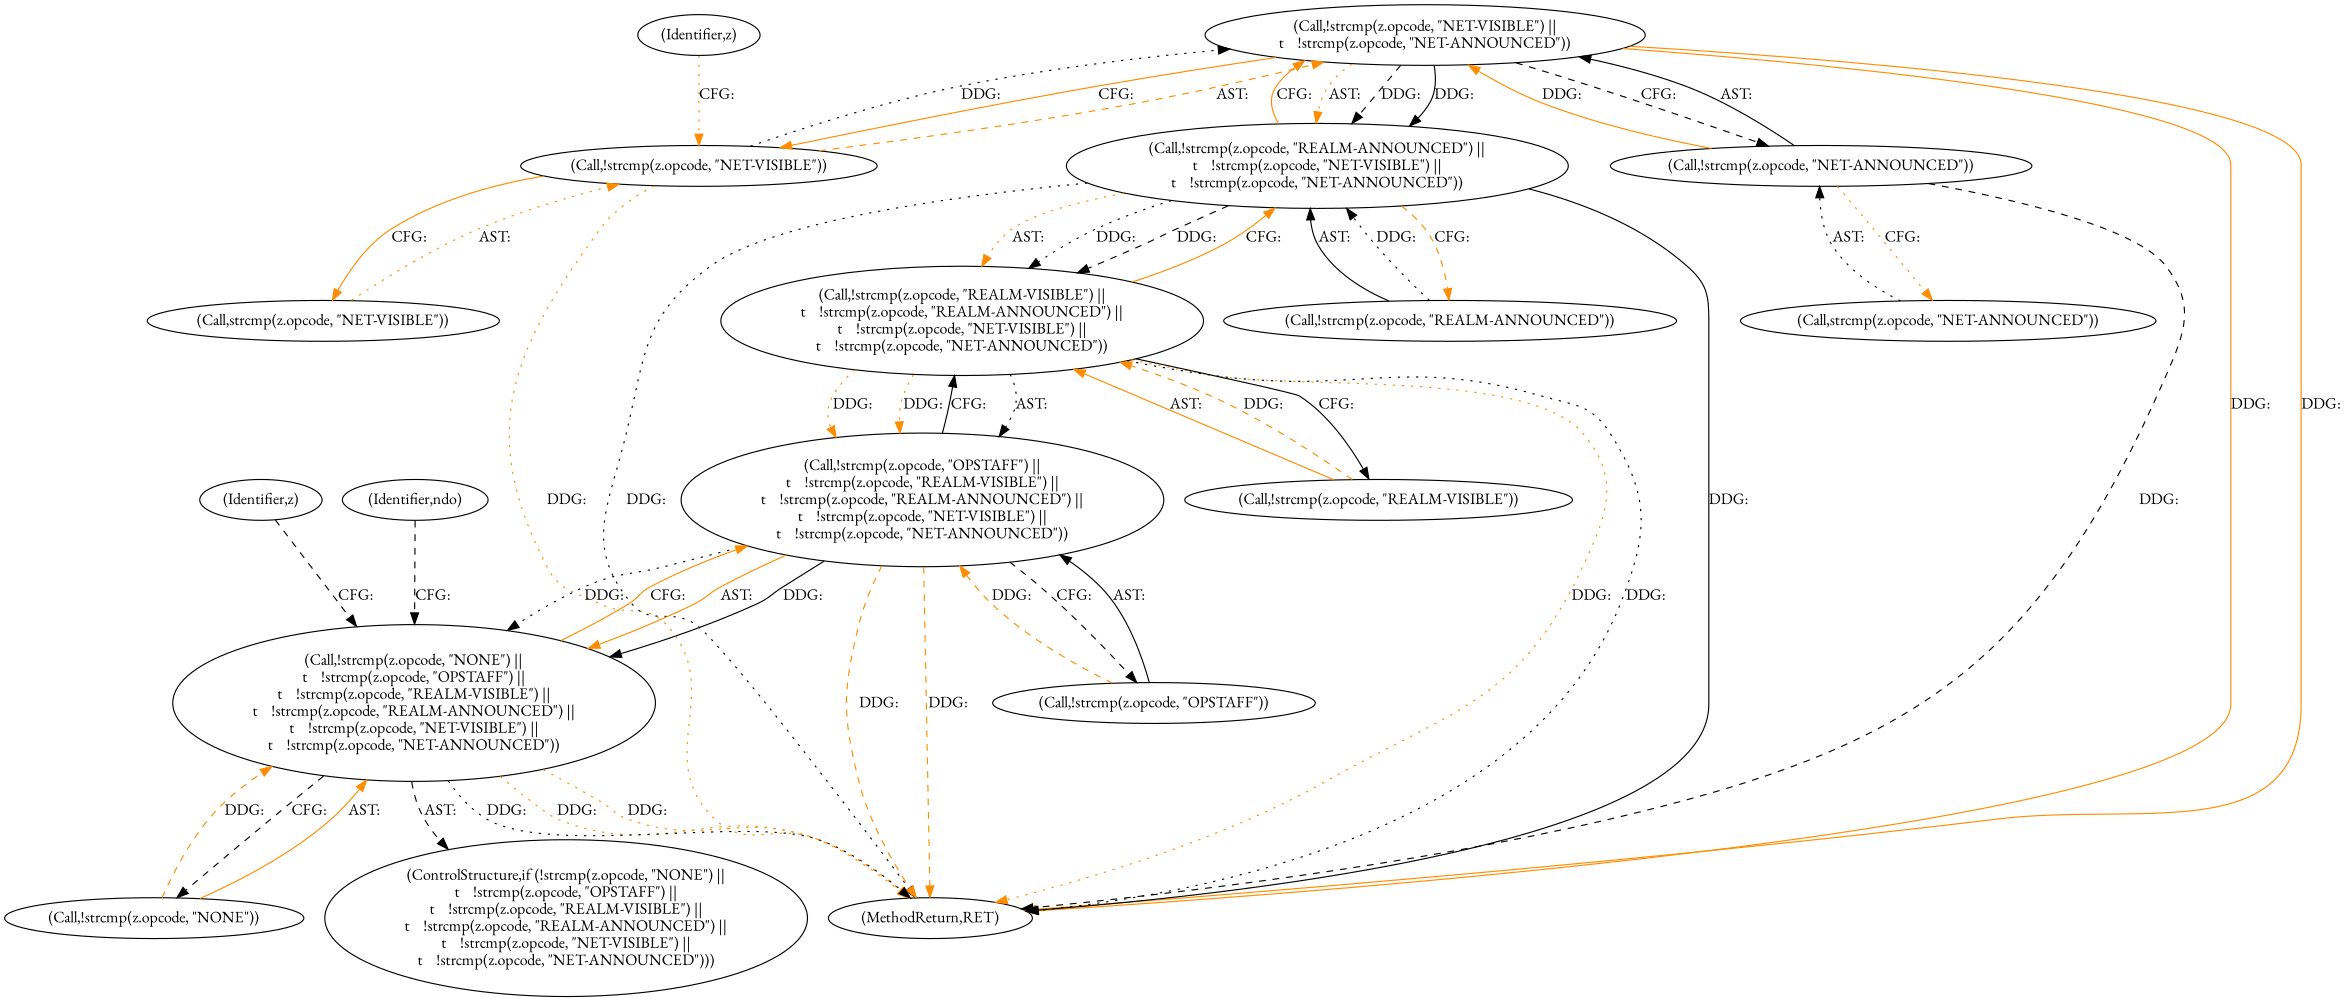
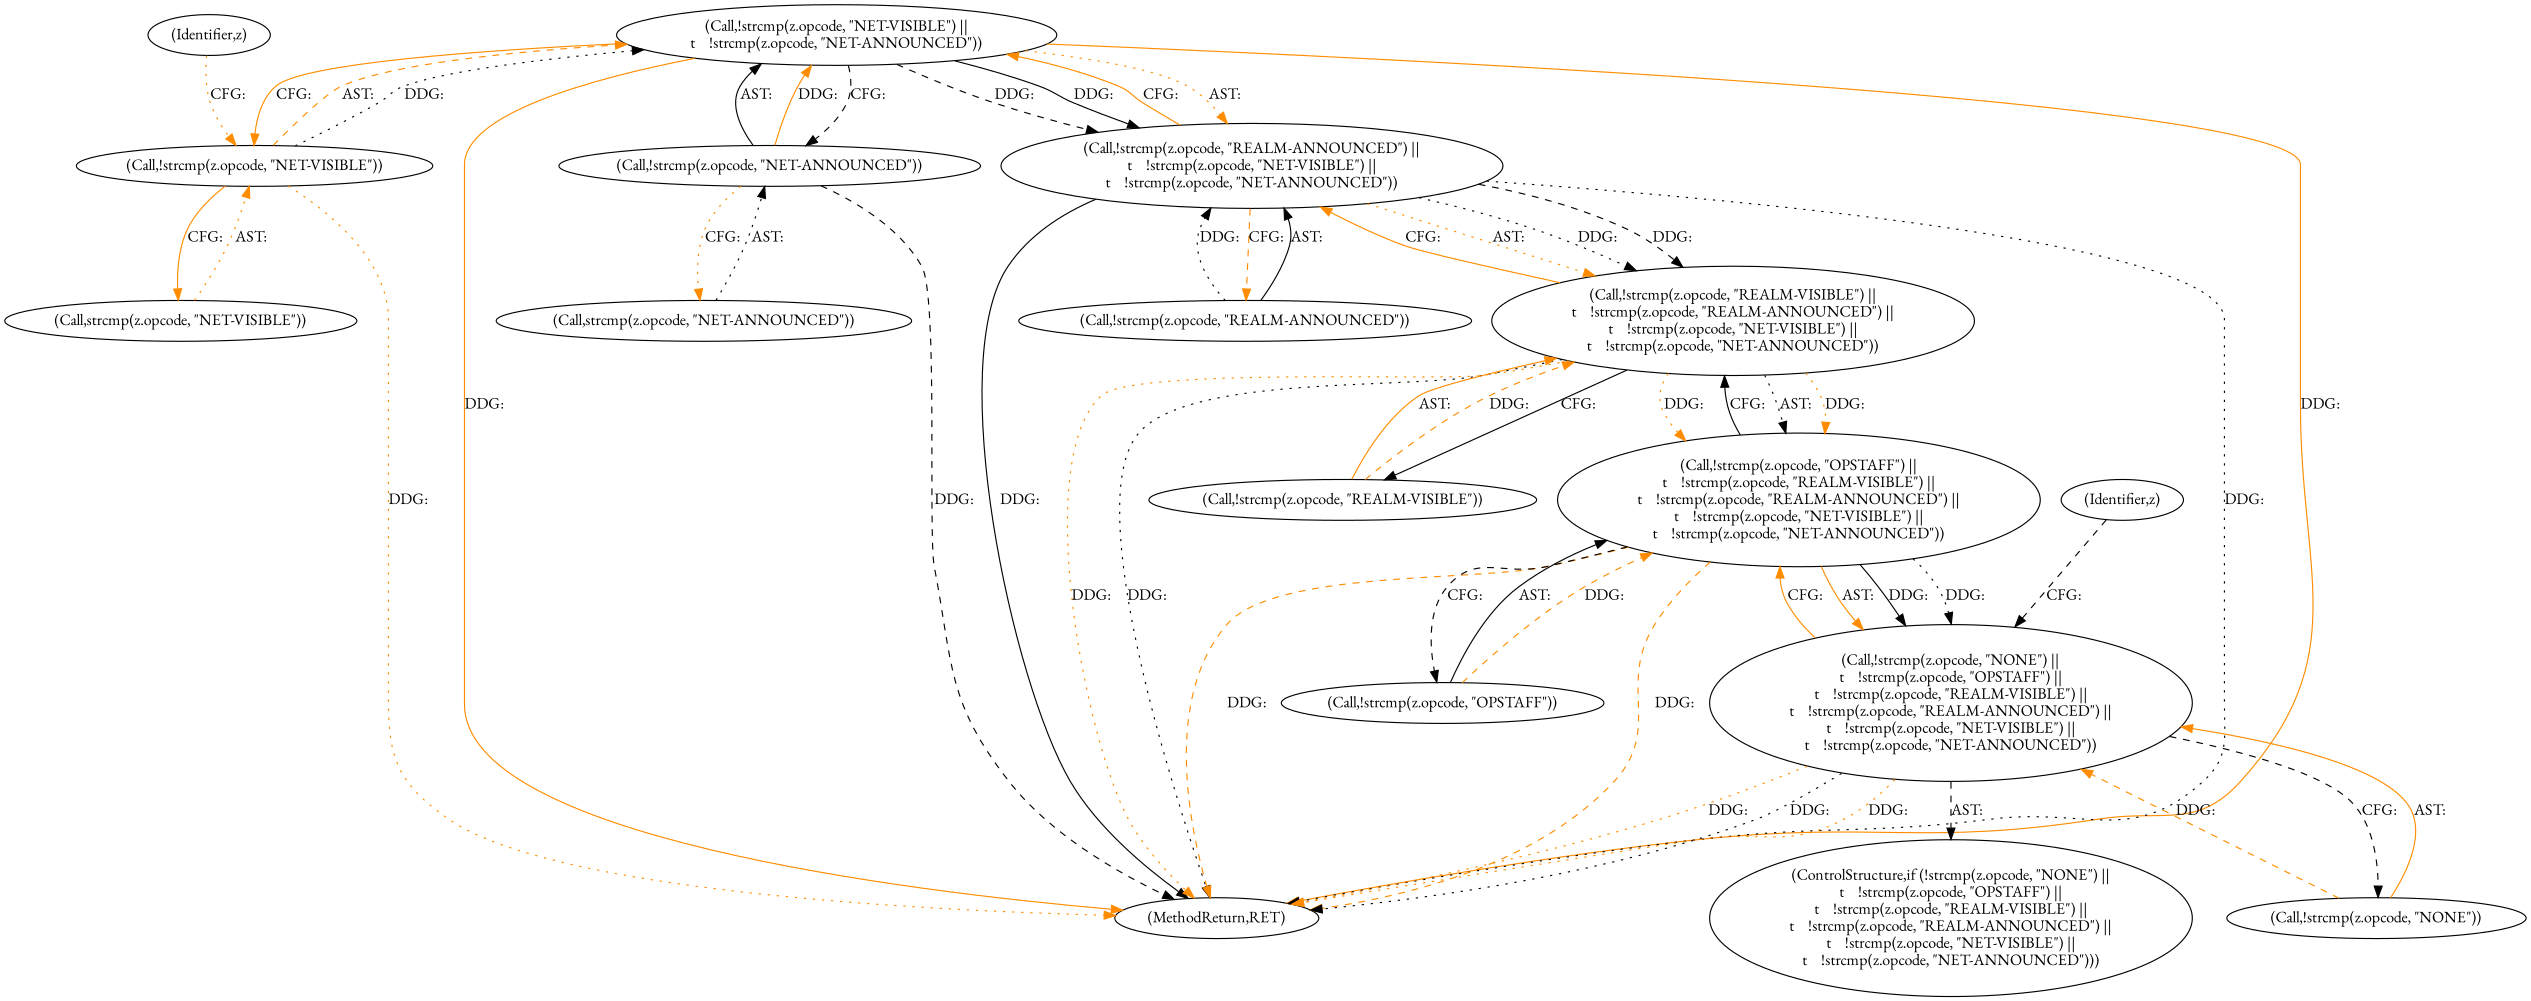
(415, 500) -> none
